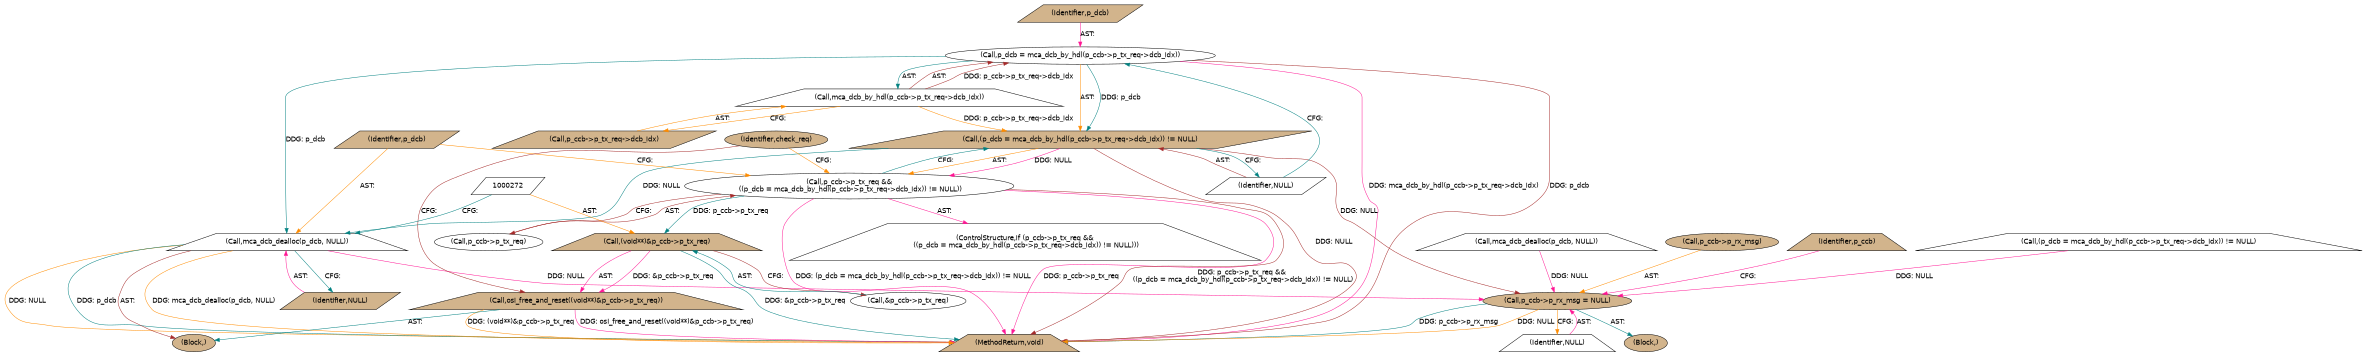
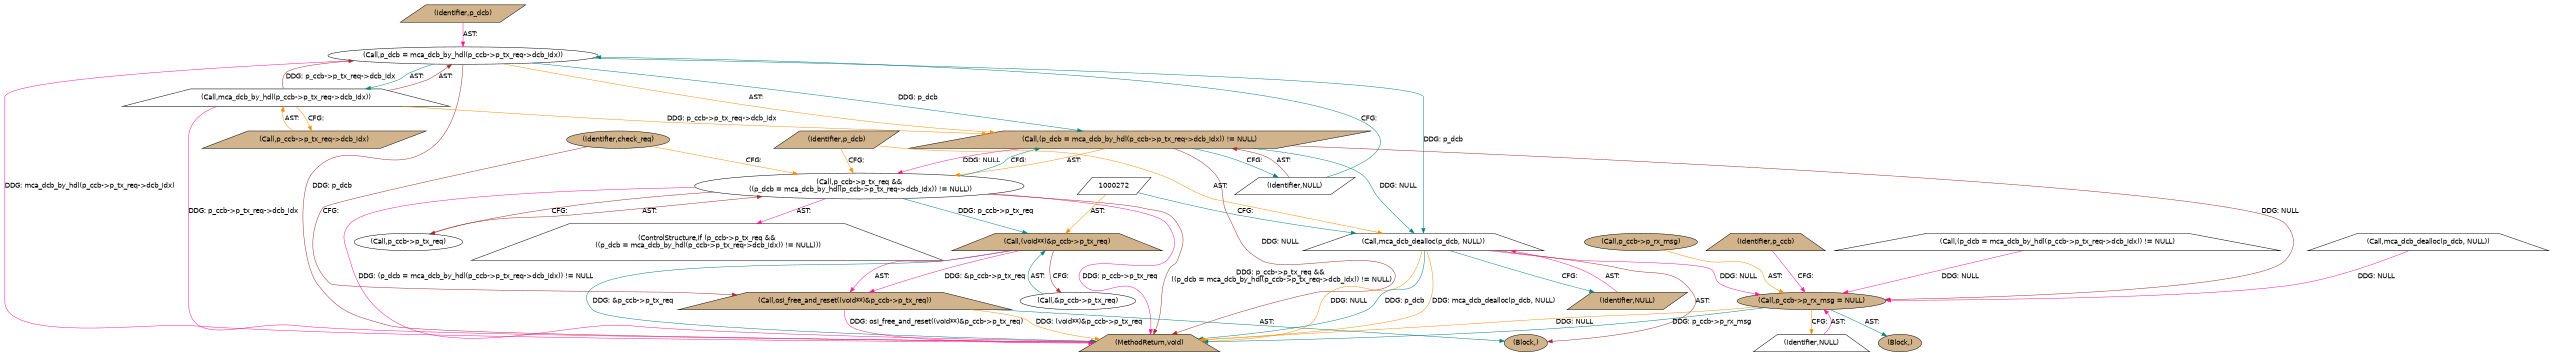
none -> (385, 330)
